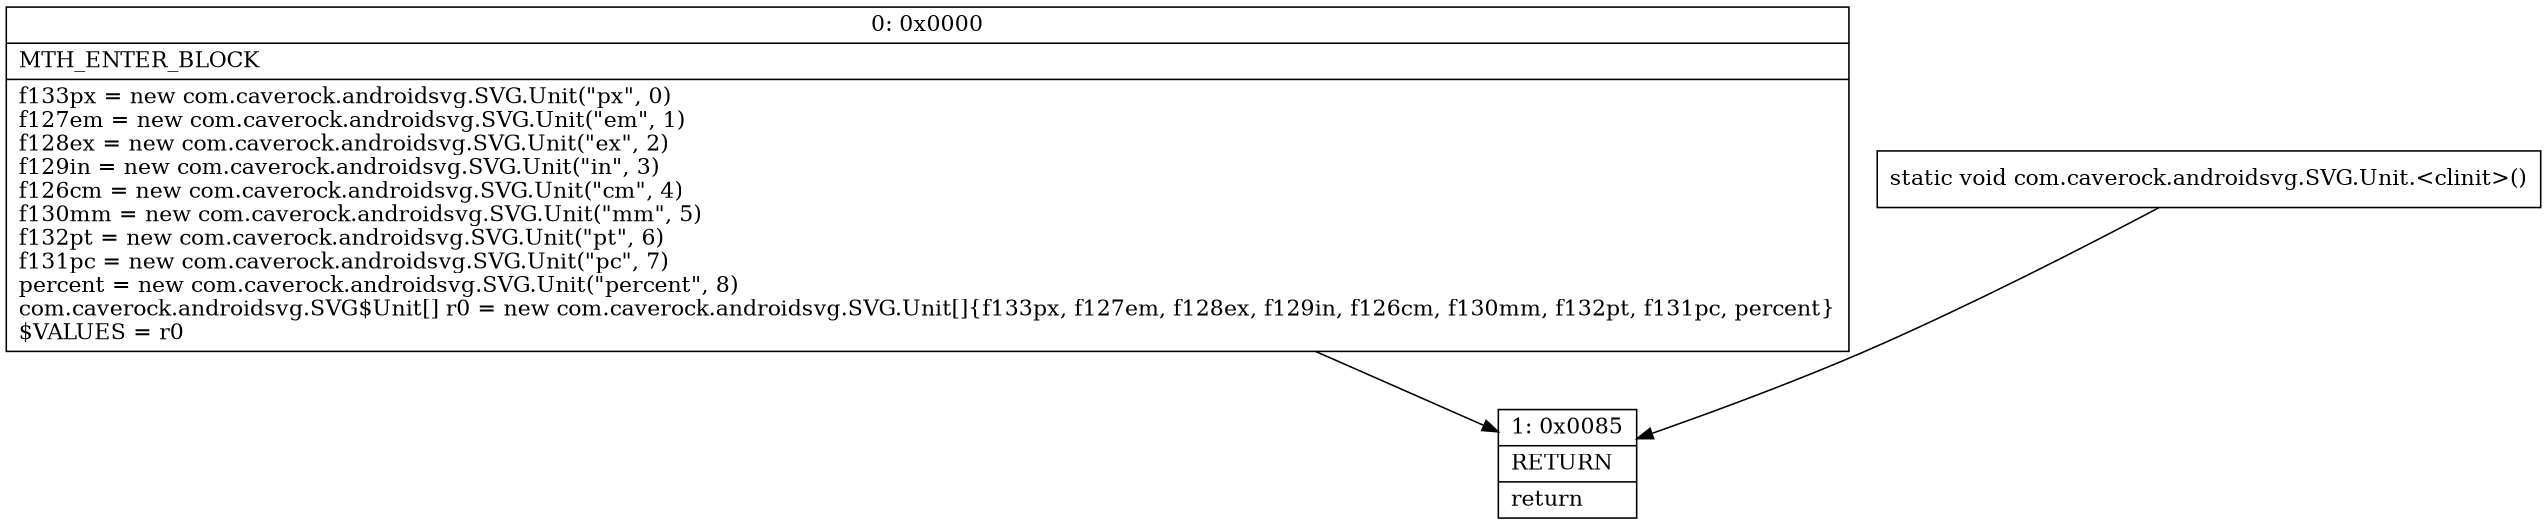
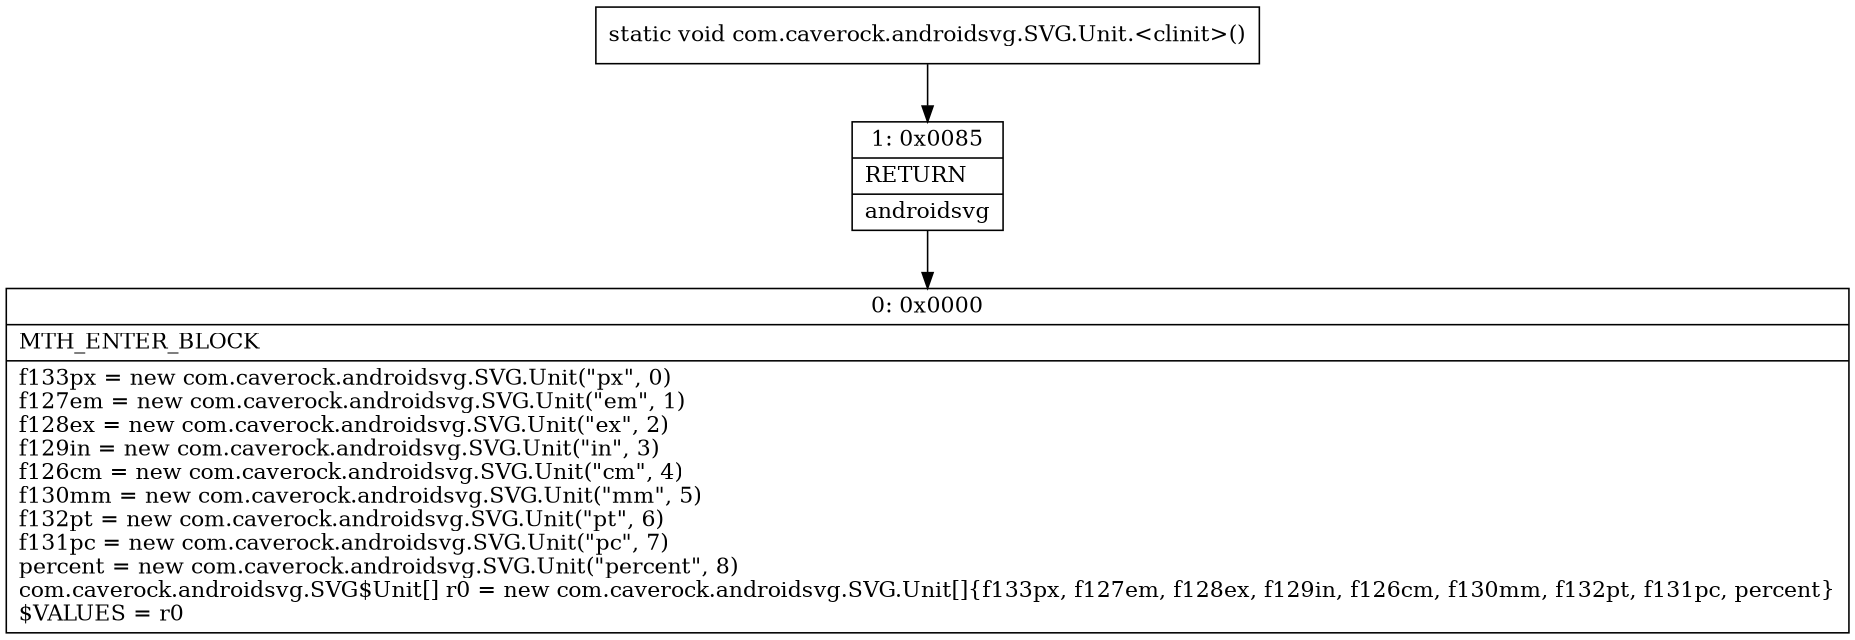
(1400, 388) -> (928, 252)
(1547, 499) -> (928, 211)
